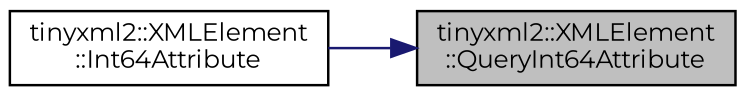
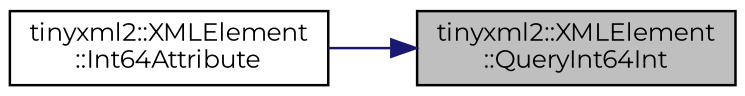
(576, 48) -> (576, 48)
